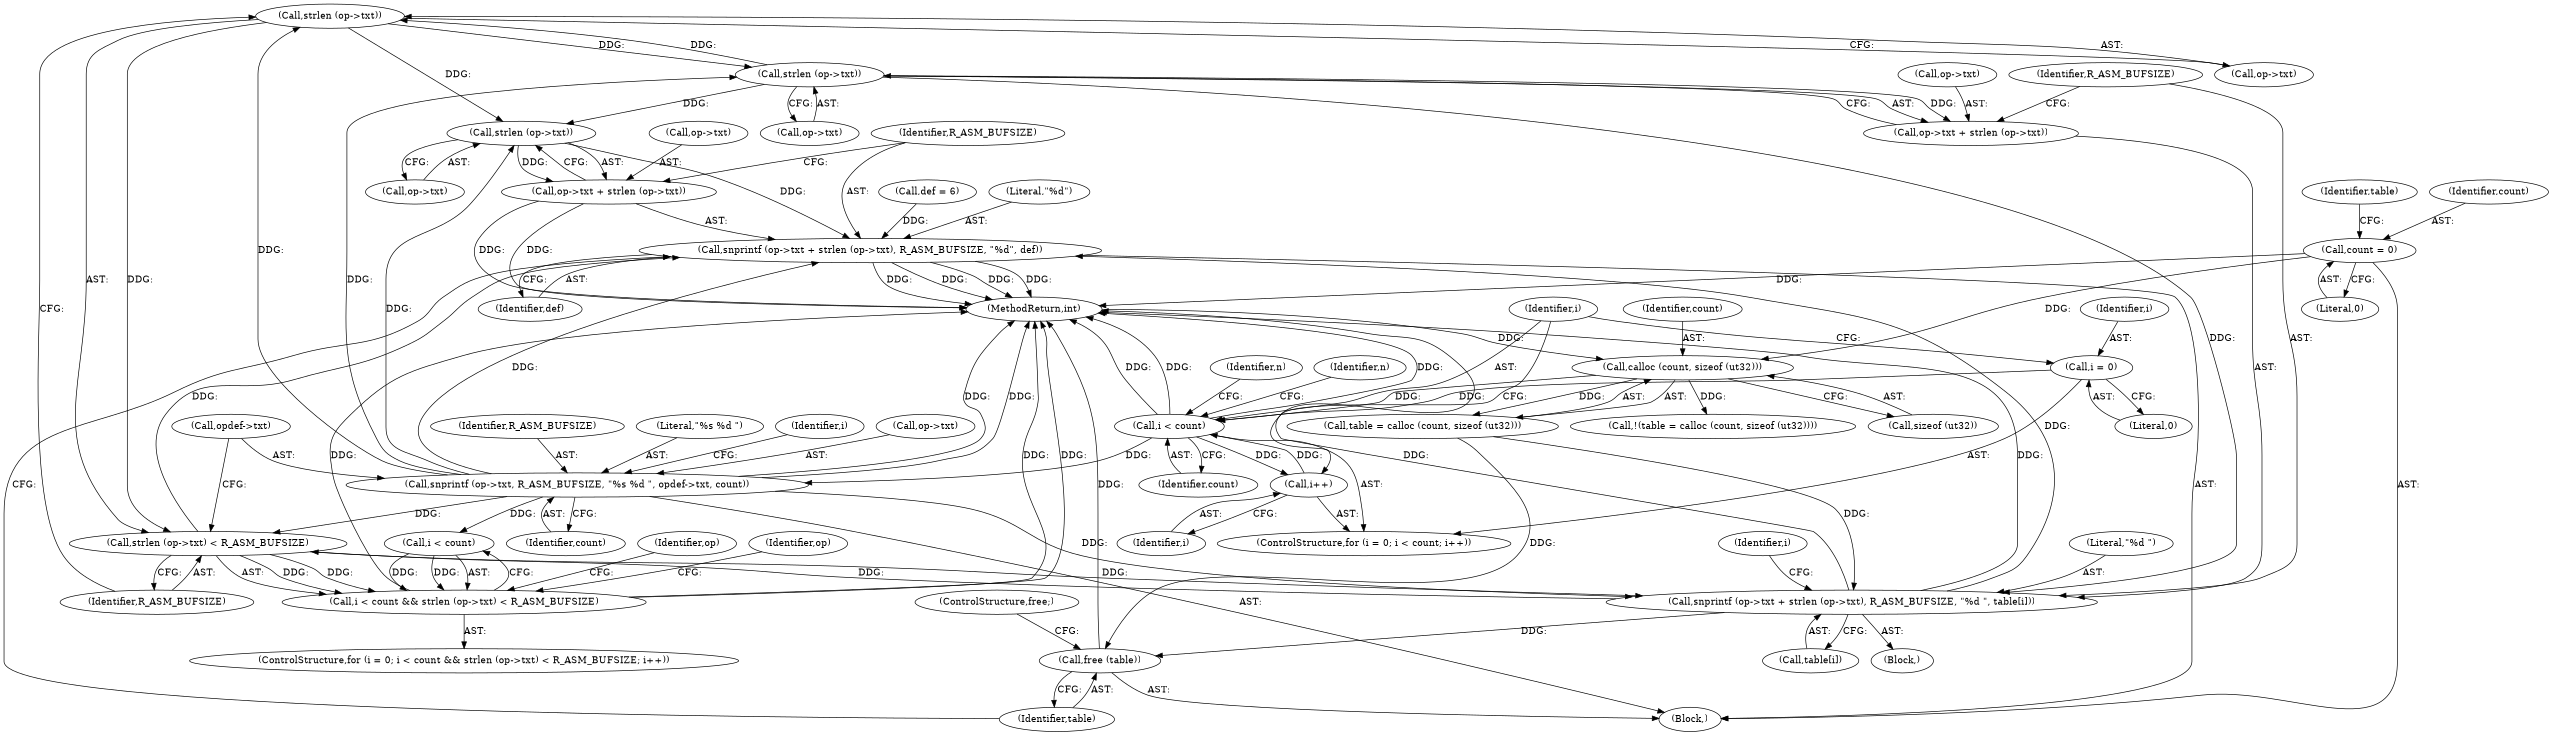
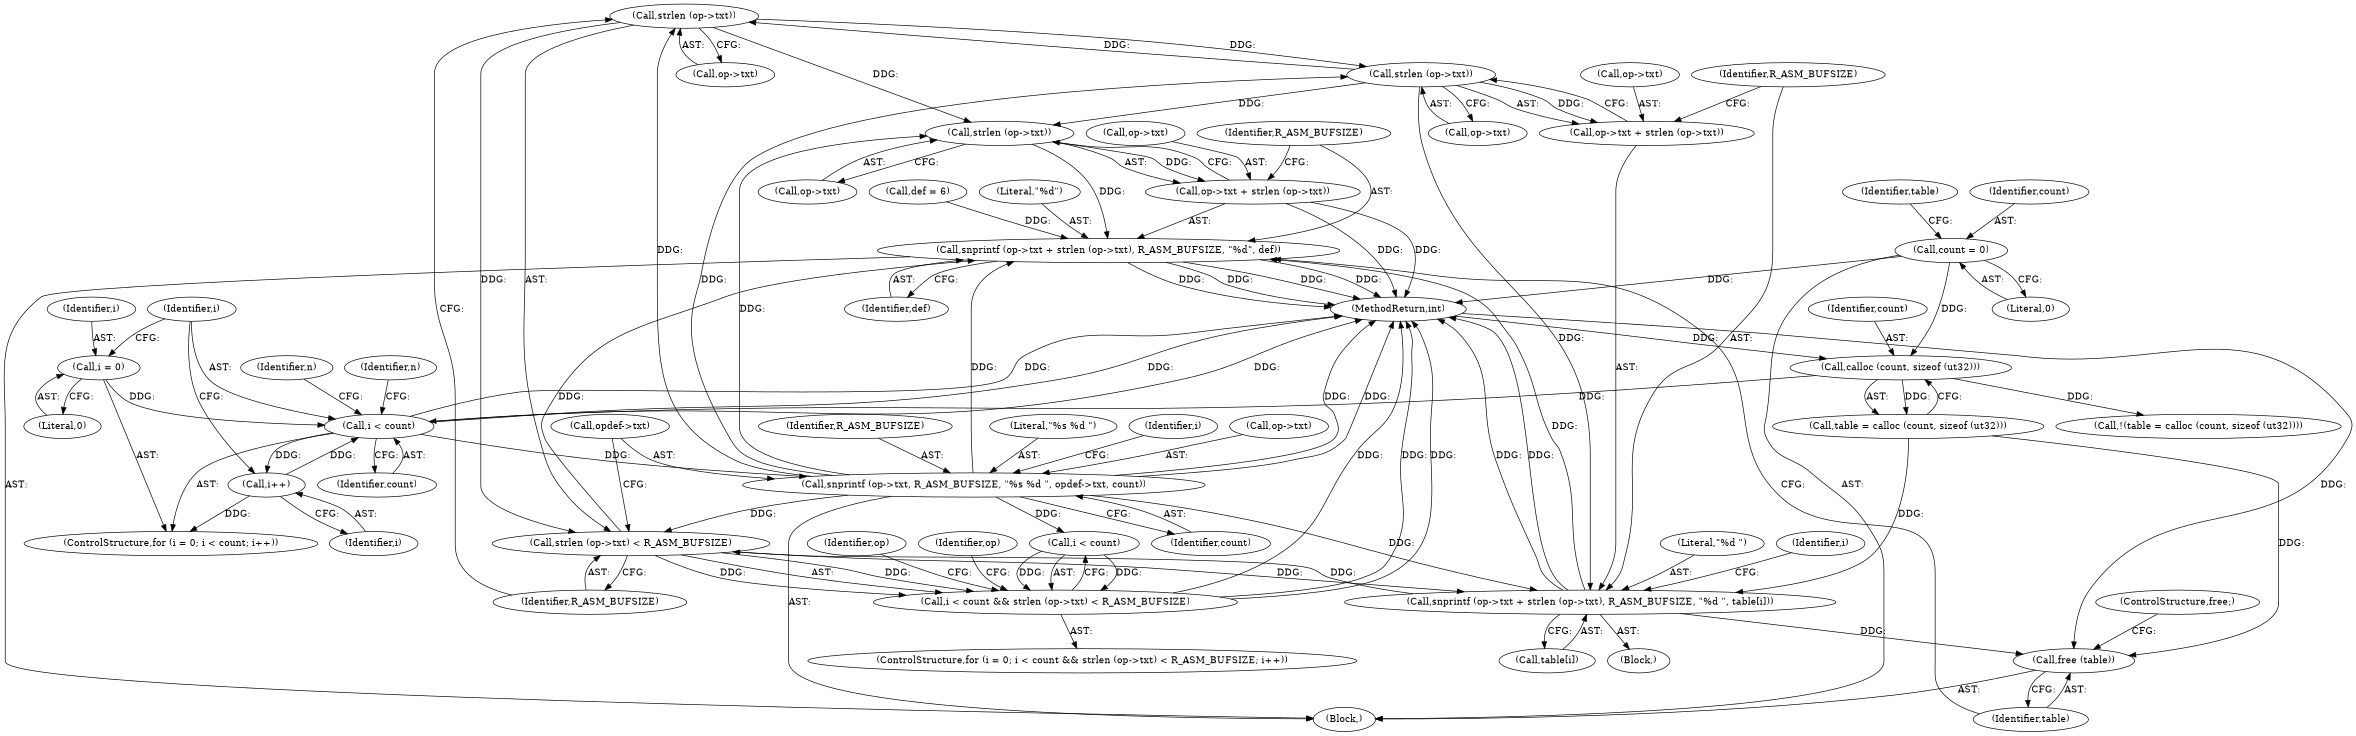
(1636, 397) -> (1952, 397)
(1933, 426) -> none
(1098, 483) -> (2109, 357)
(1349, 514) -> (239, 514)
